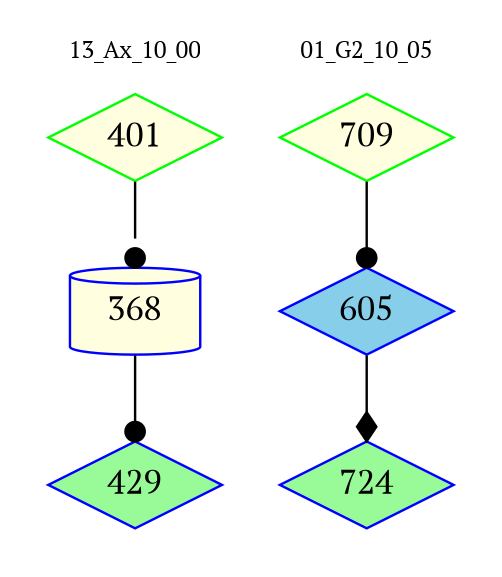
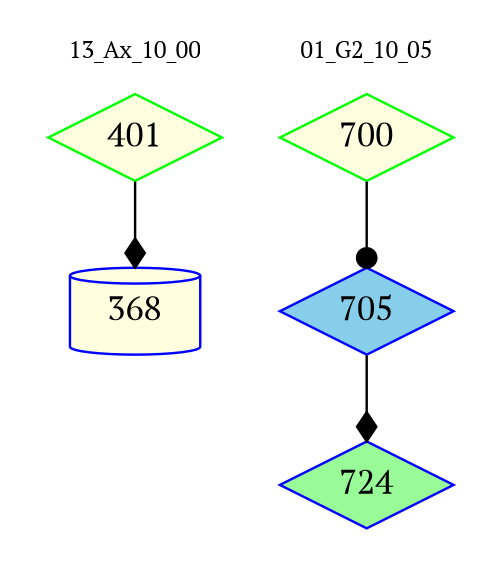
(367, 138) -> (367, 138)
(135, 210) -> (135, 210)
(367, 311) -> (367, 311)
(135, 485) -> none
